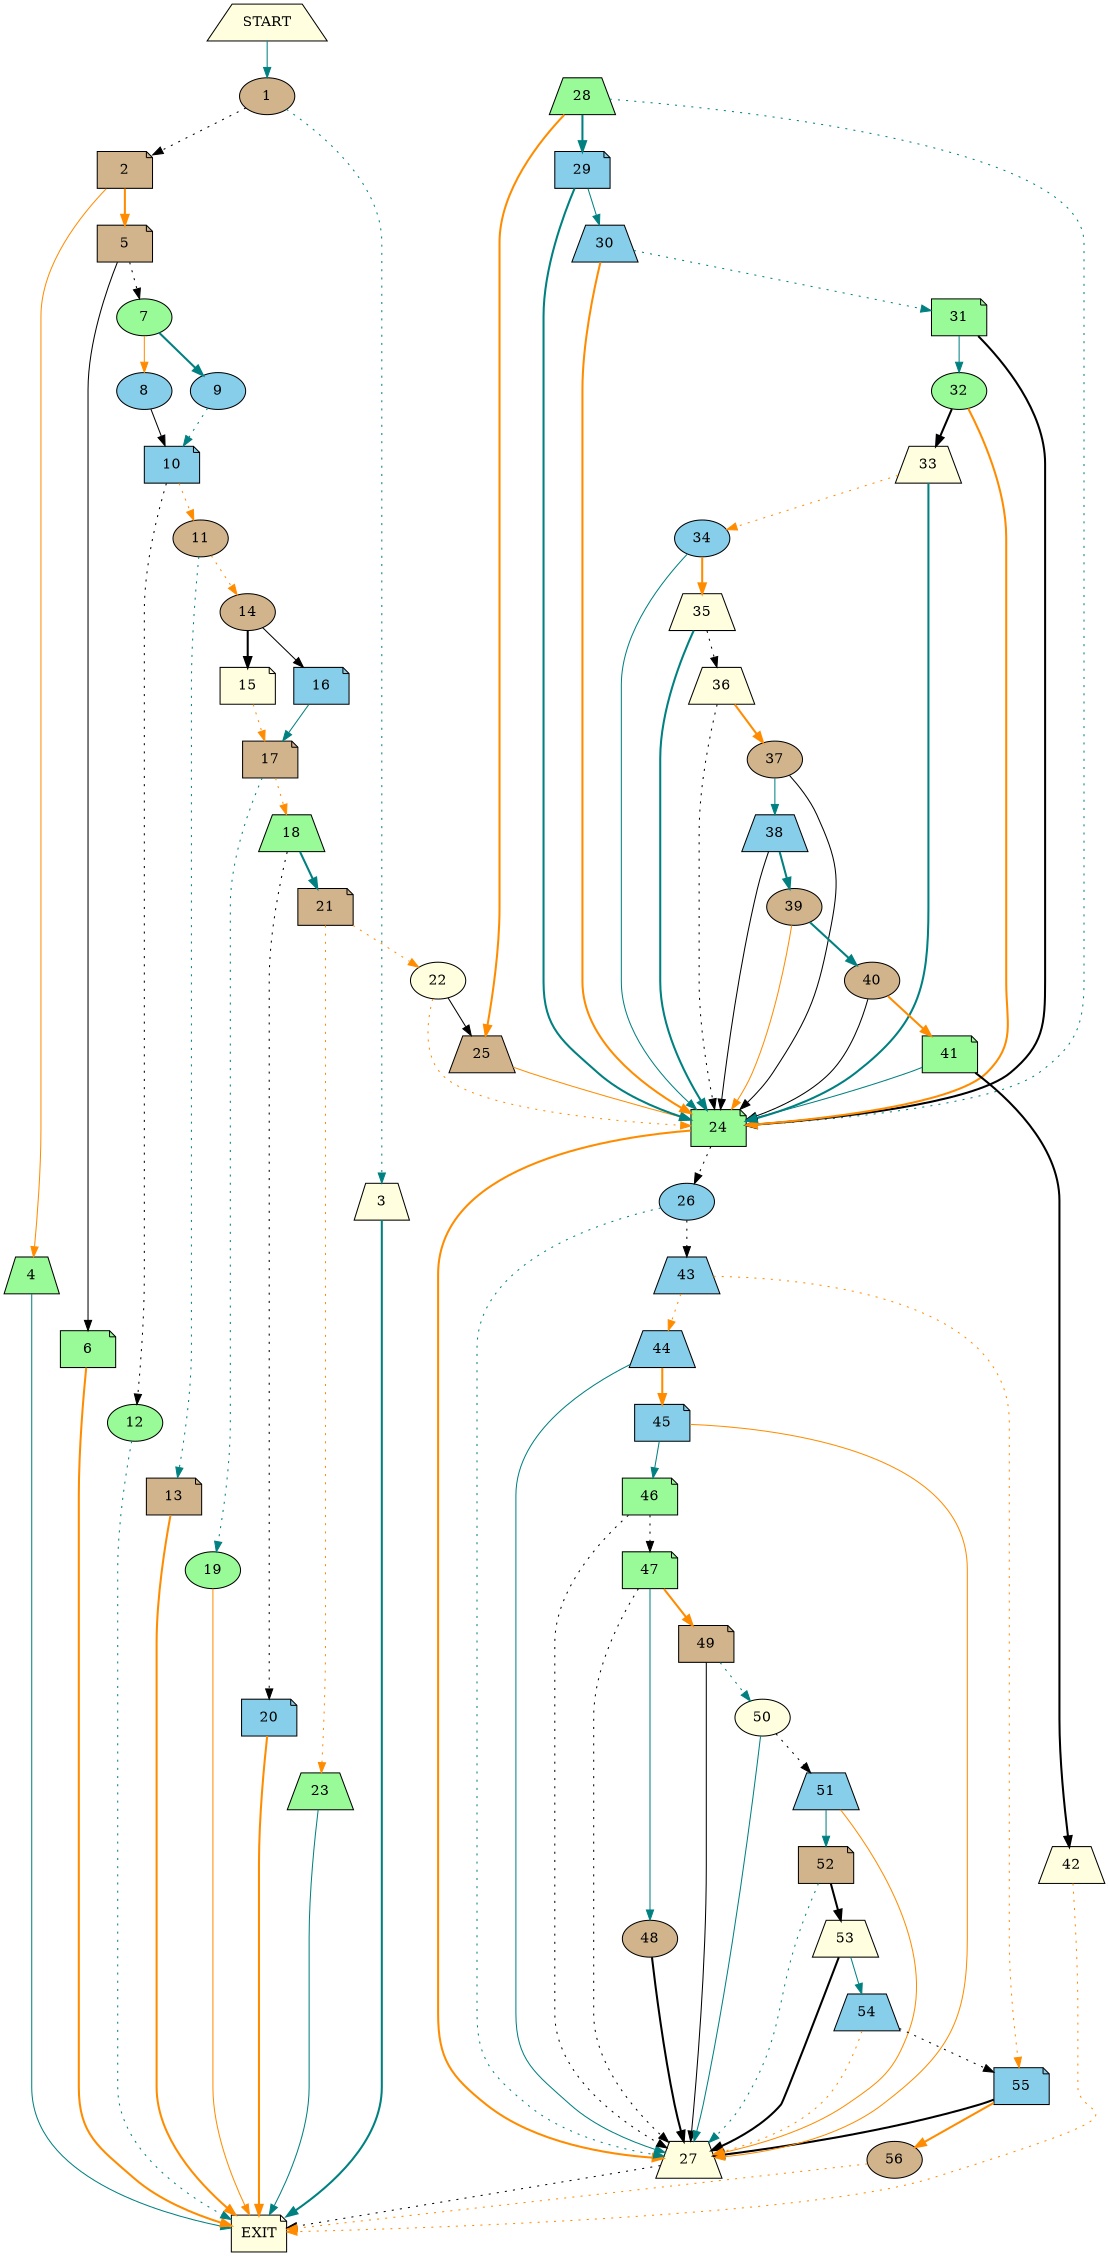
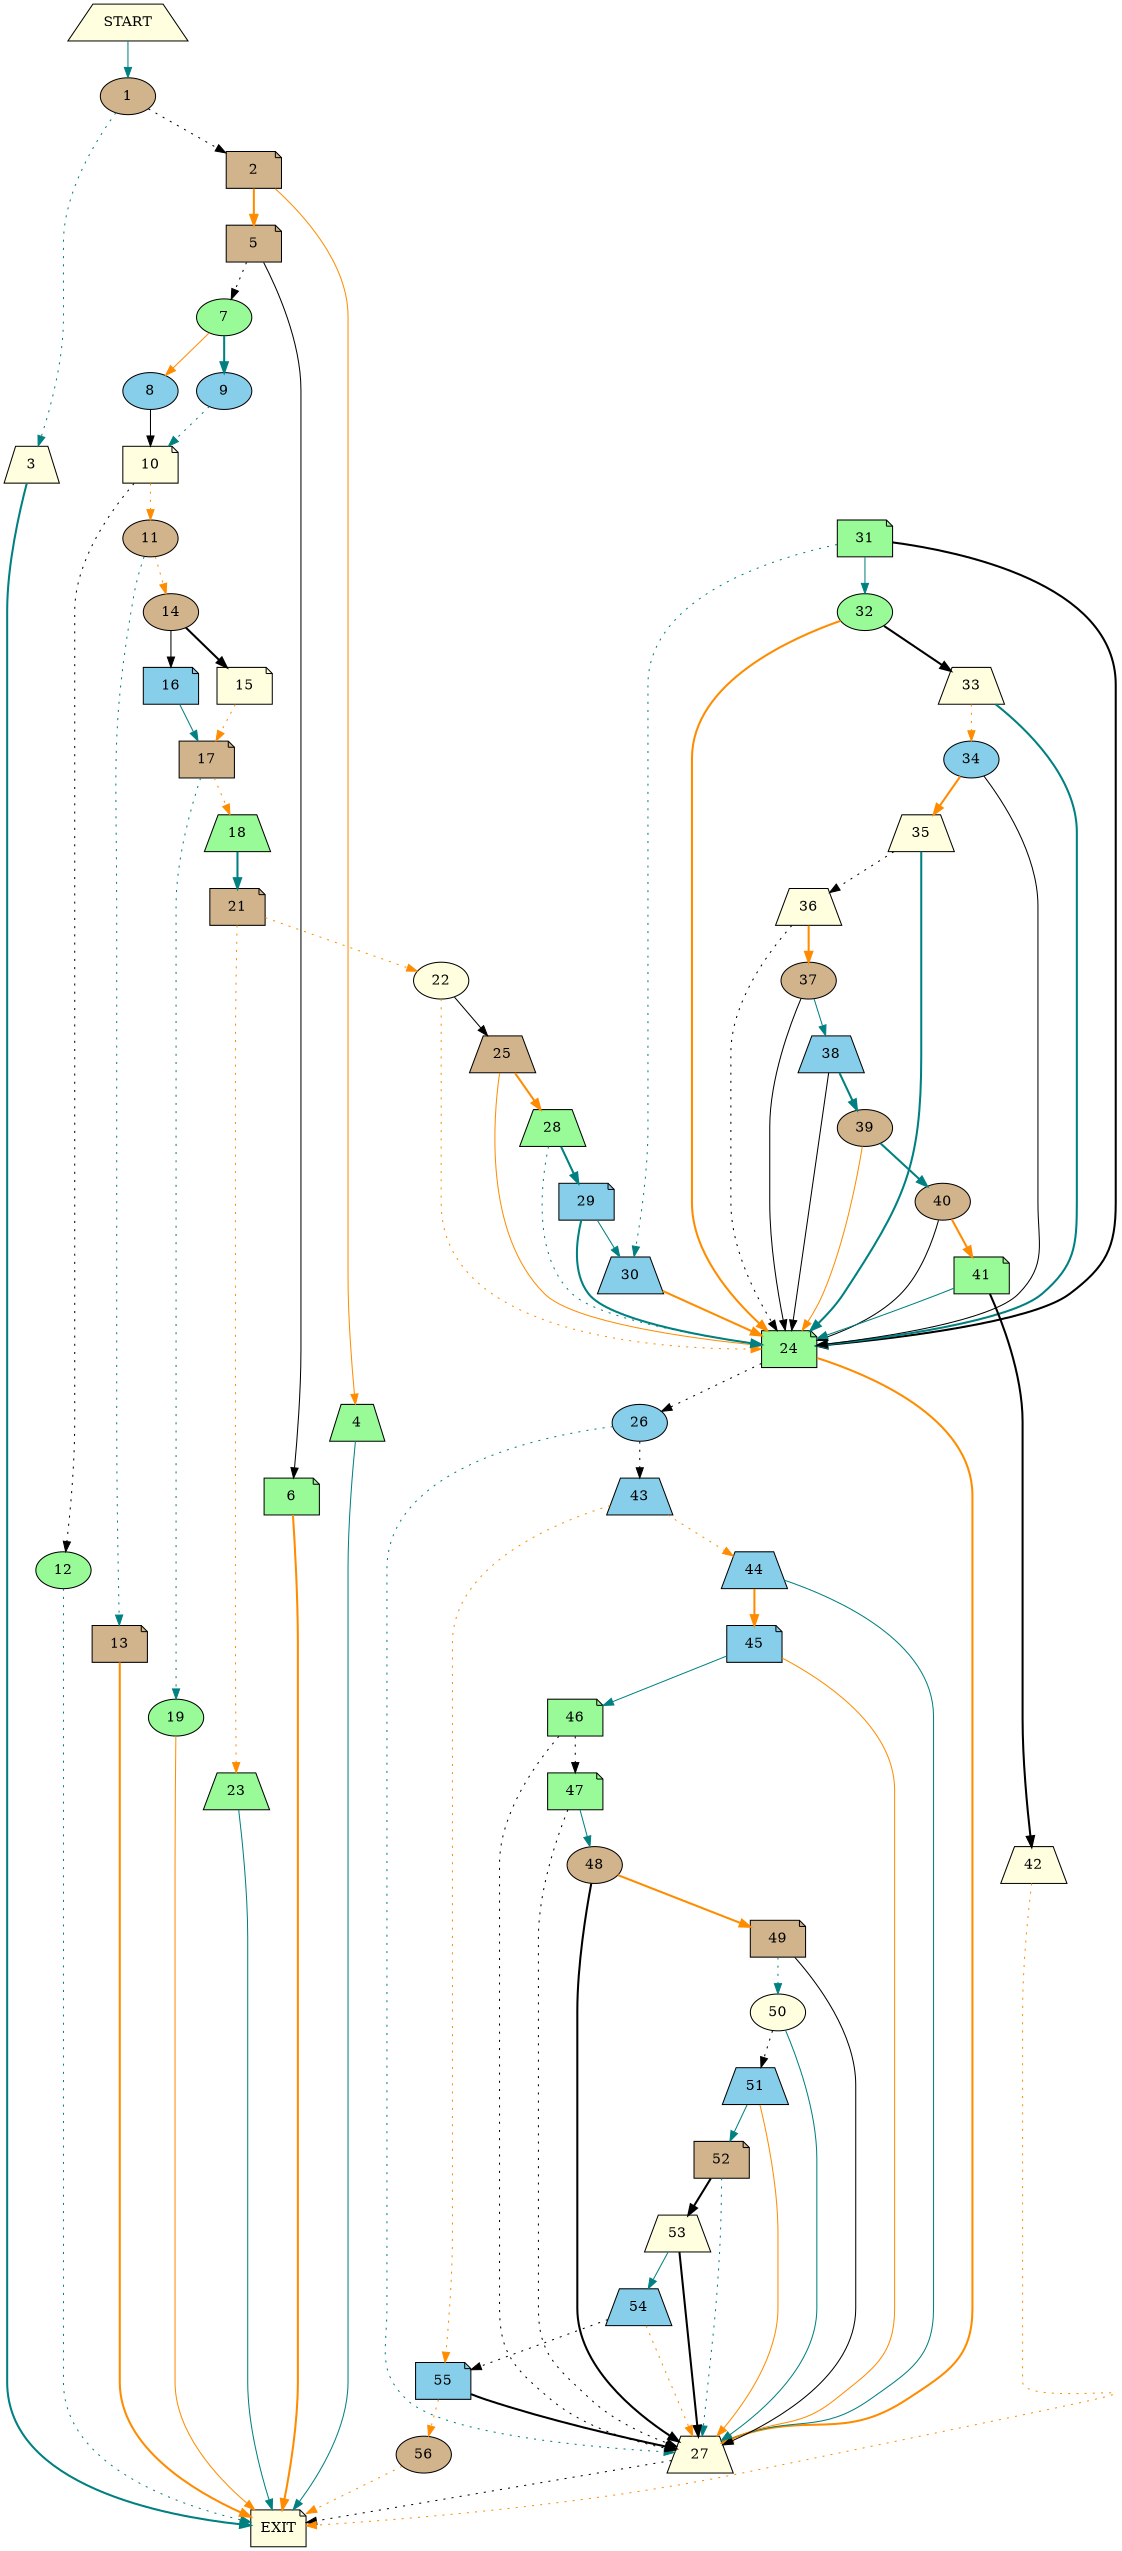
(777, 280) -> (648, 840)
(172, 465) -> (150, 465)
(500, 561) -> (525, 1087)
(621, 829) -> (1038, 1131)
(675, 1603) -> (679, 1899)
(269, 1718) -> none
(959, 2122) -> (436, 2409)
